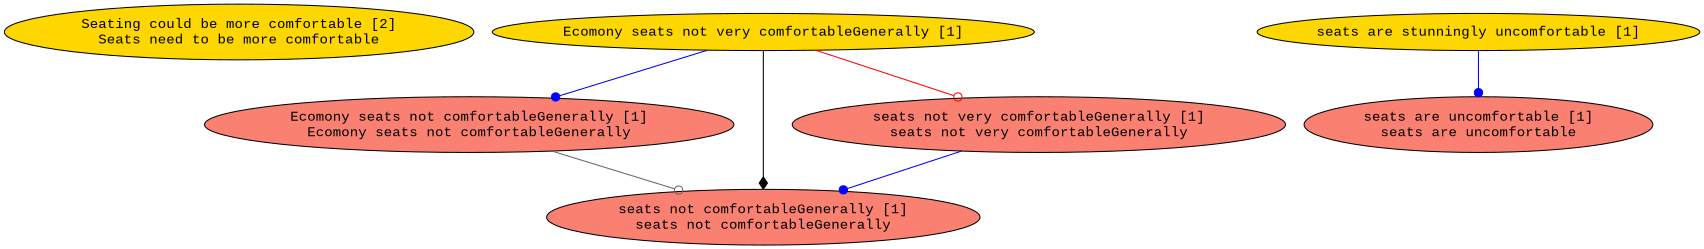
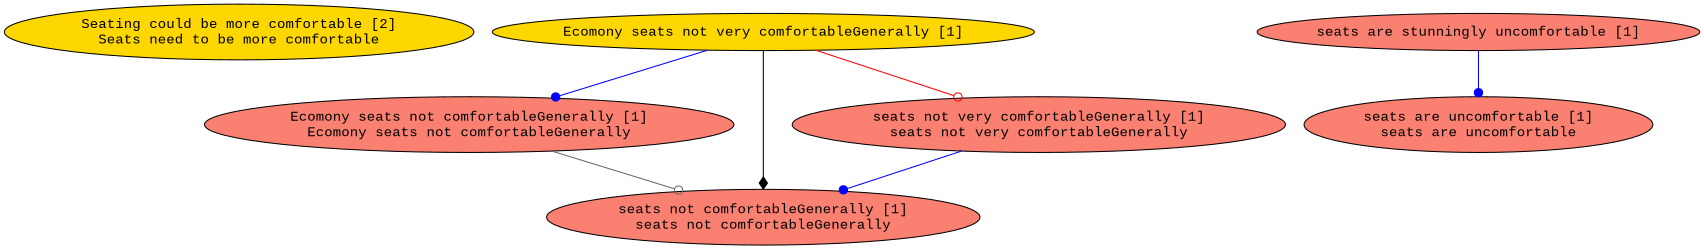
(1478, 32) -> (1478, 32)
